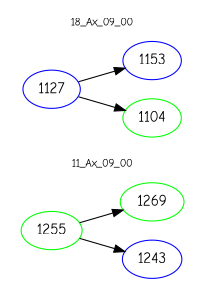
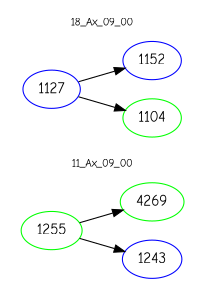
(152, 61) -> (152, 61)
(152, 202) -> (152, 202)
